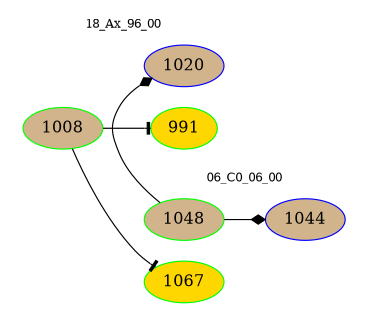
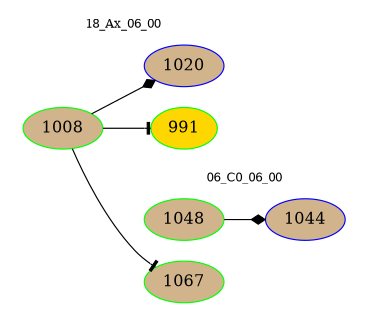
(124, 25) -> (124, 25)
(117, 147) -> (117, 100)
(184, 282) -> (184, 282)
